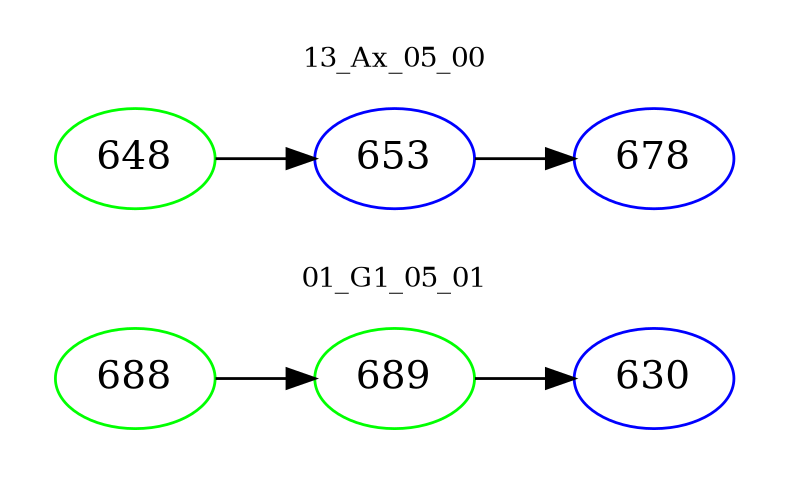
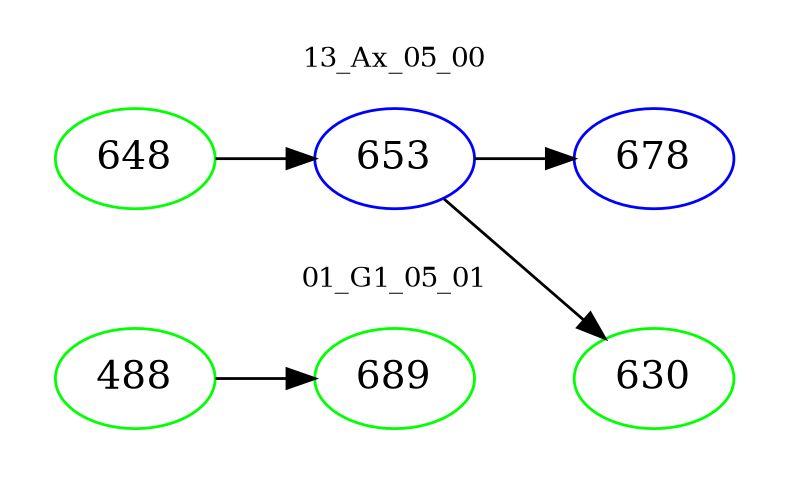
(135, 379) -> (135, 379)
(510, 379) -> (528, 271)
(654, 379) -> (654, 379)
